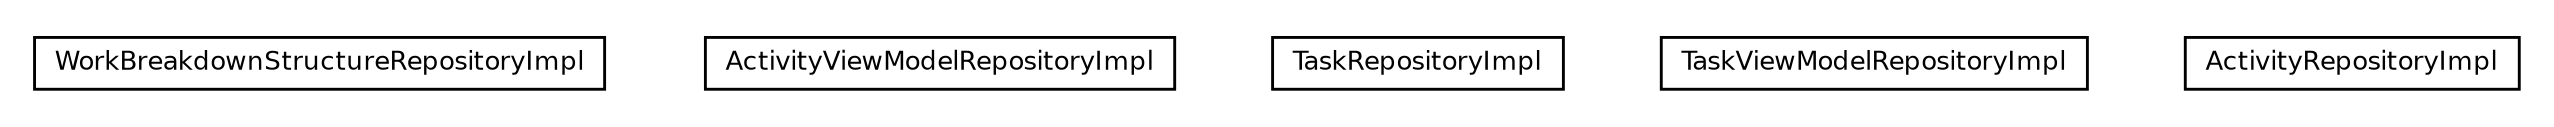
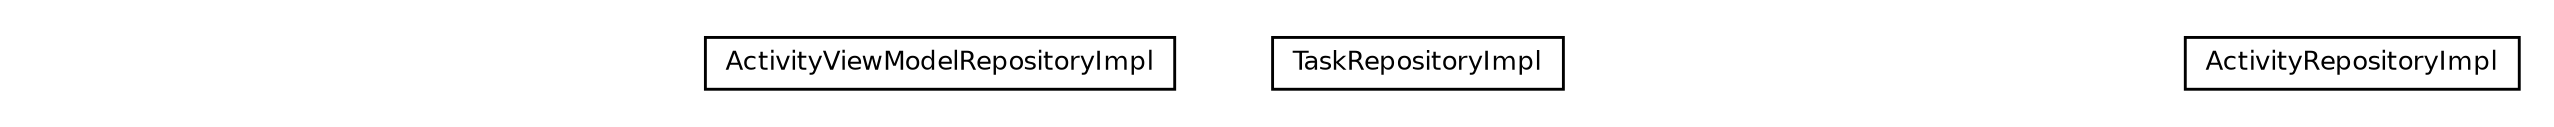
(320, 63) -> none
(1874, 63) -> none
